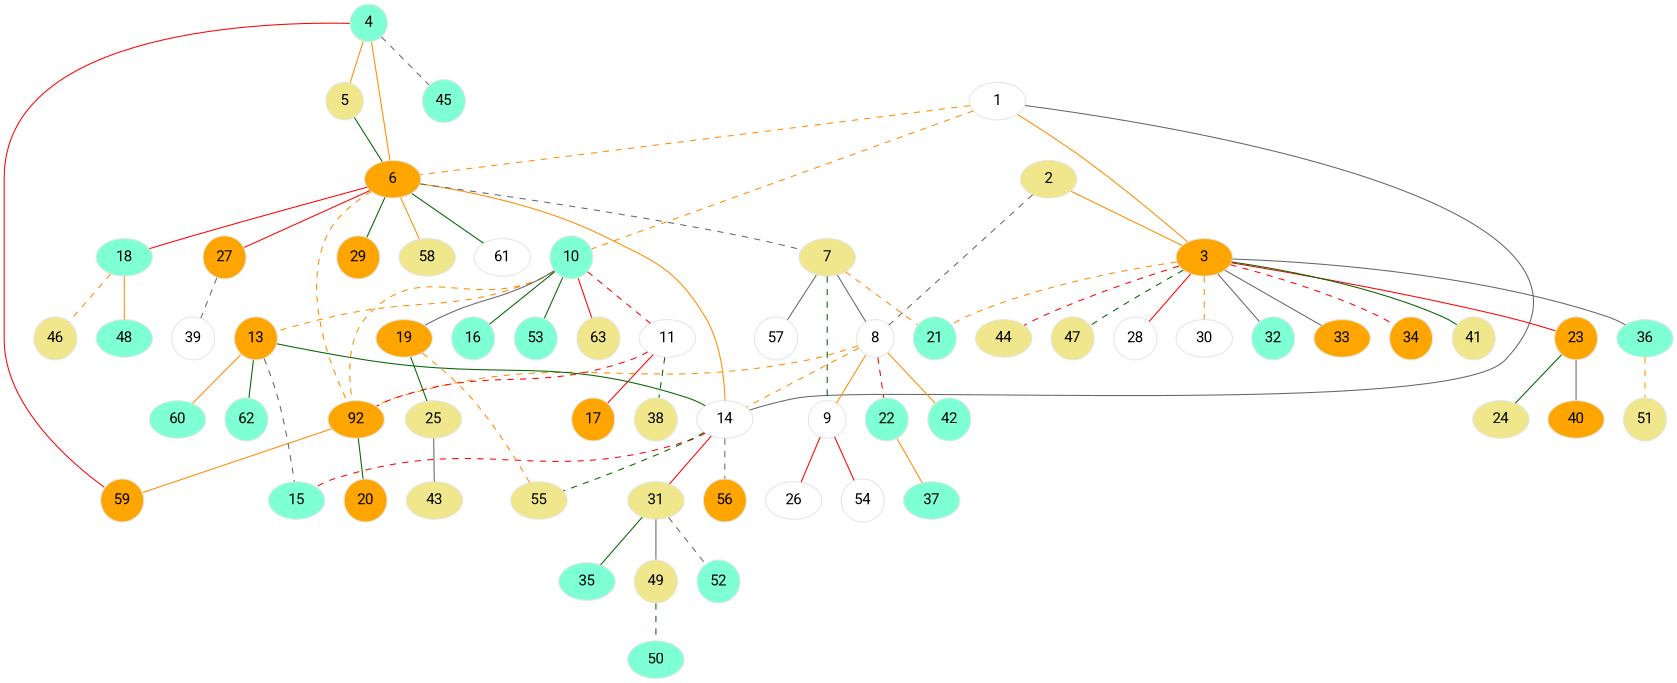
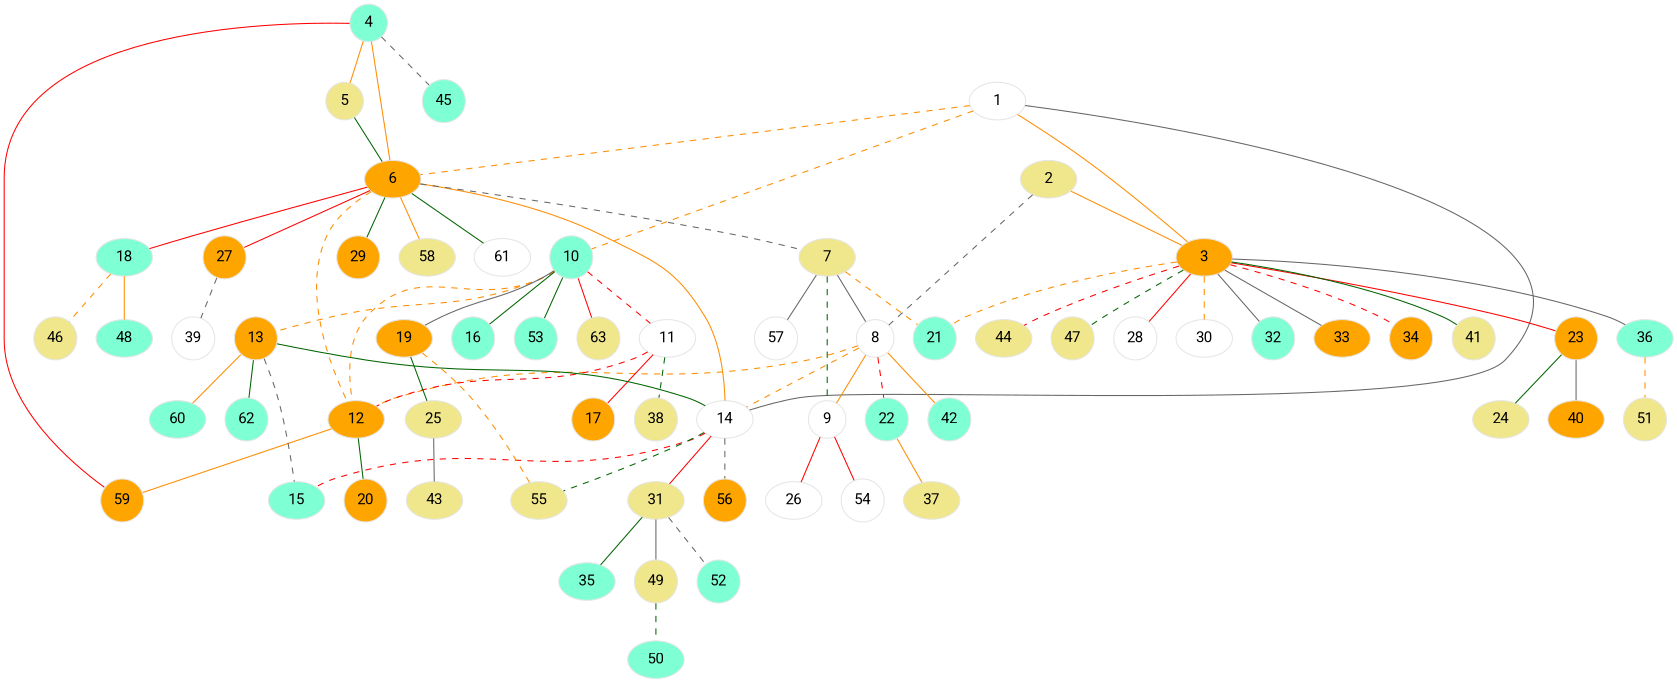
(356, 419) -> (356, 419)
(932, 500) -> (932, 500)
